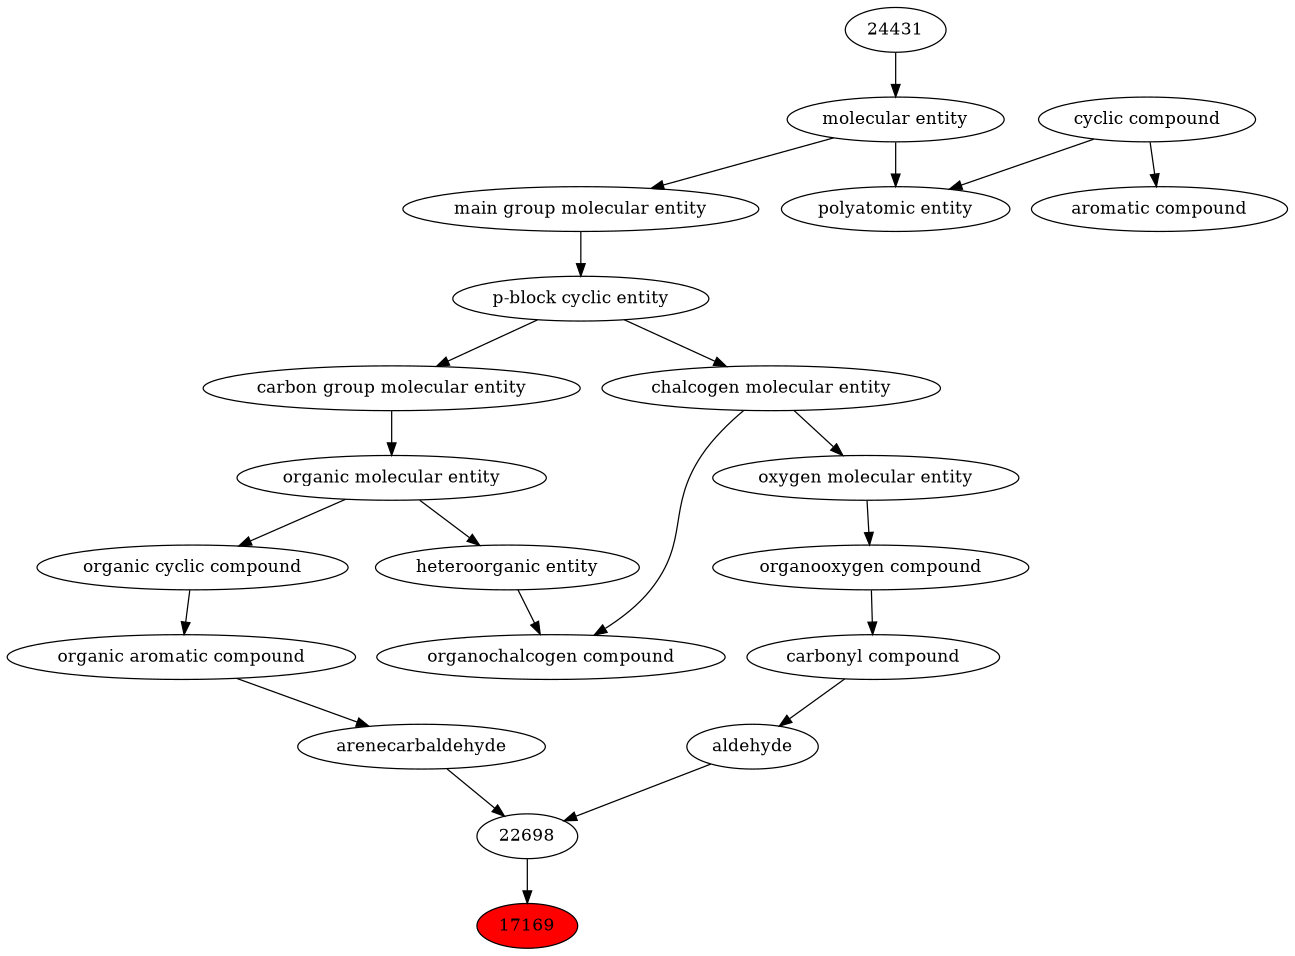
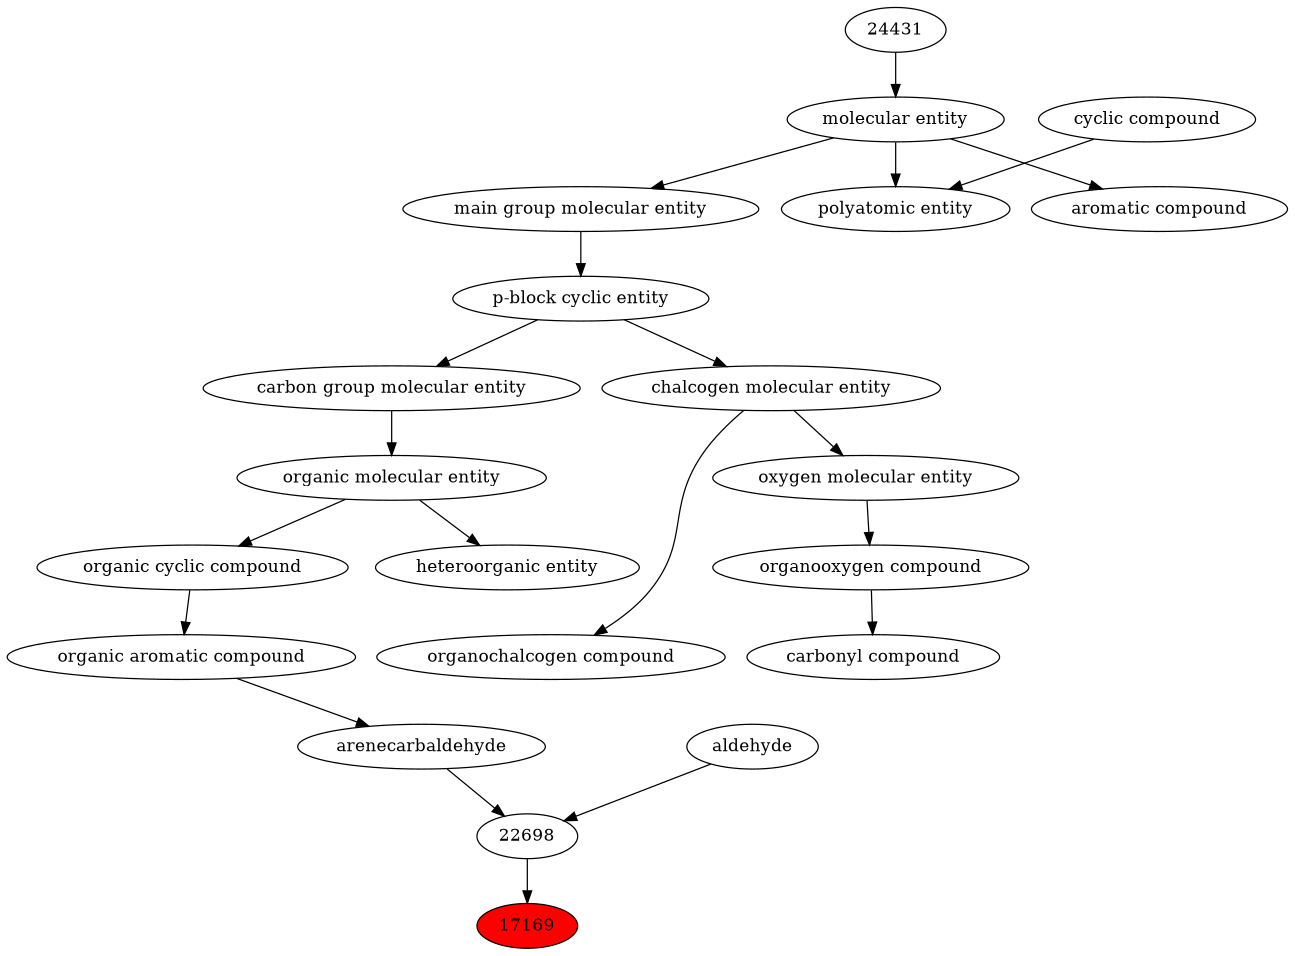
(1152, 158) -> (1010, 158)
(526, 606) -> none
(817, 699) -> none
